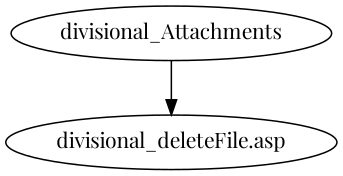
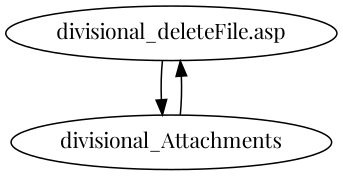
none -> (161, 80)
